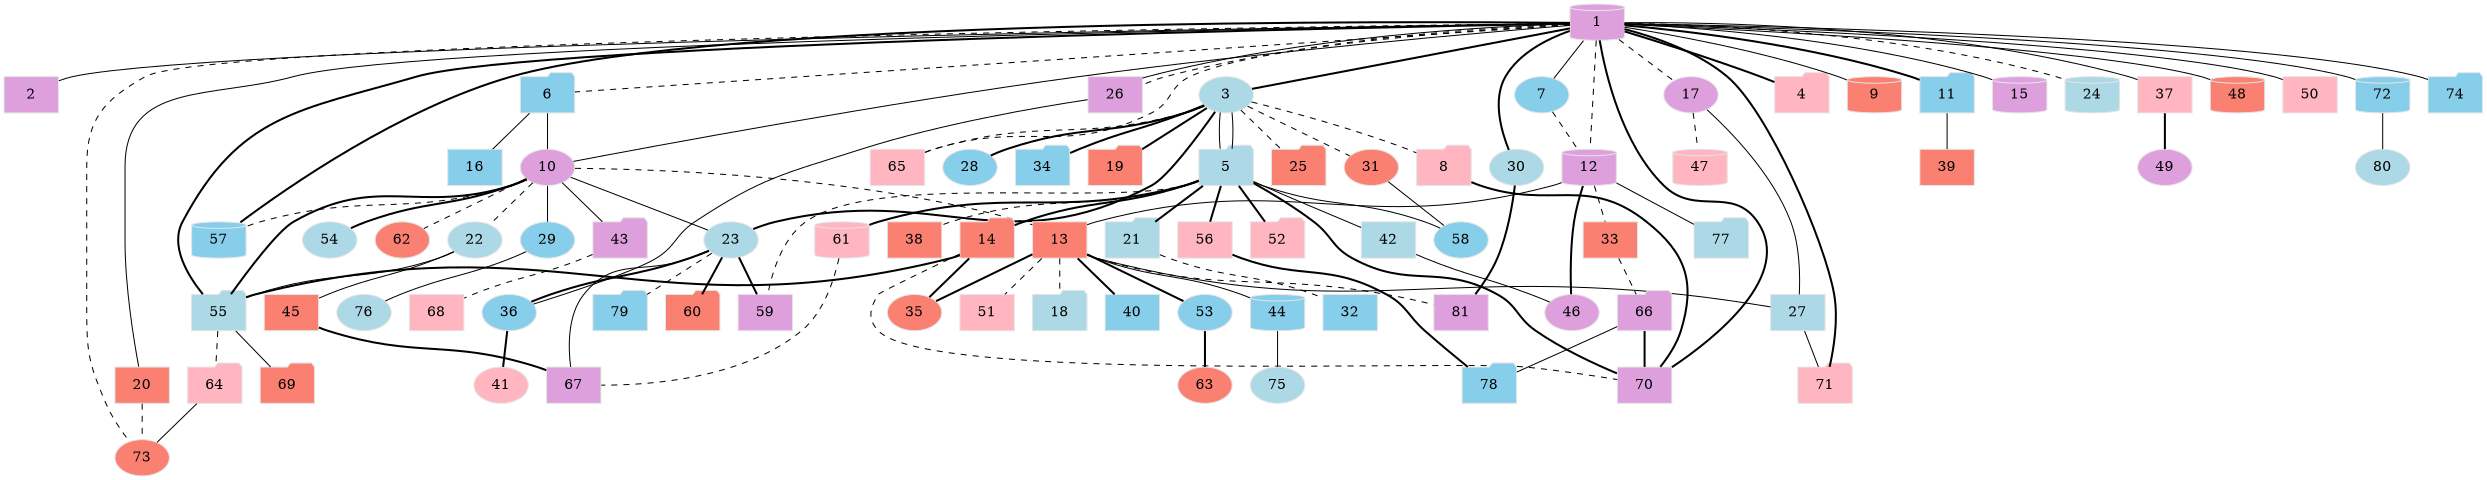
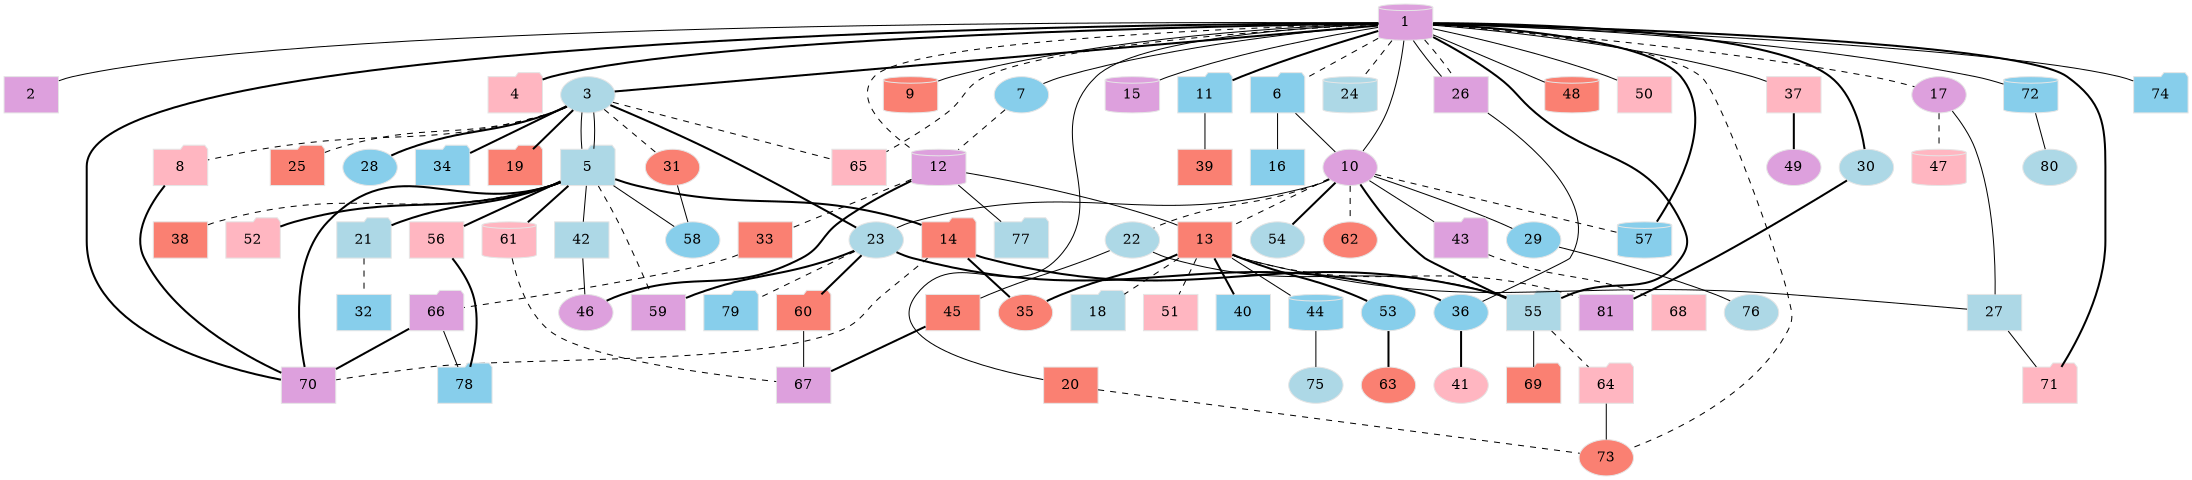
(583, 296) -> (804, 349)
